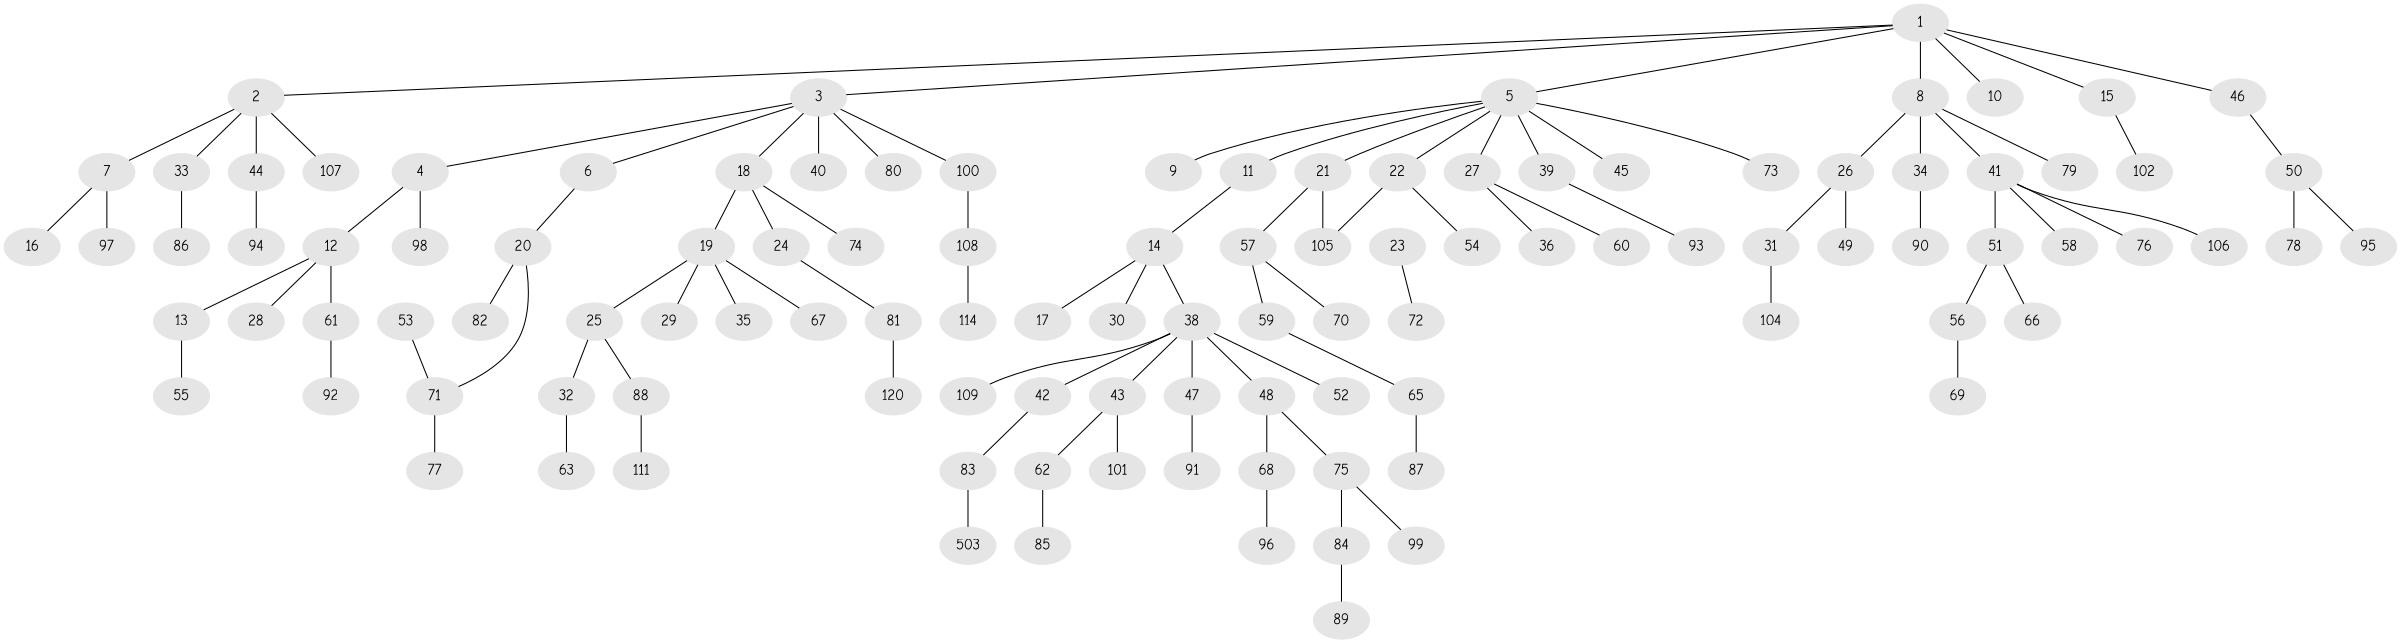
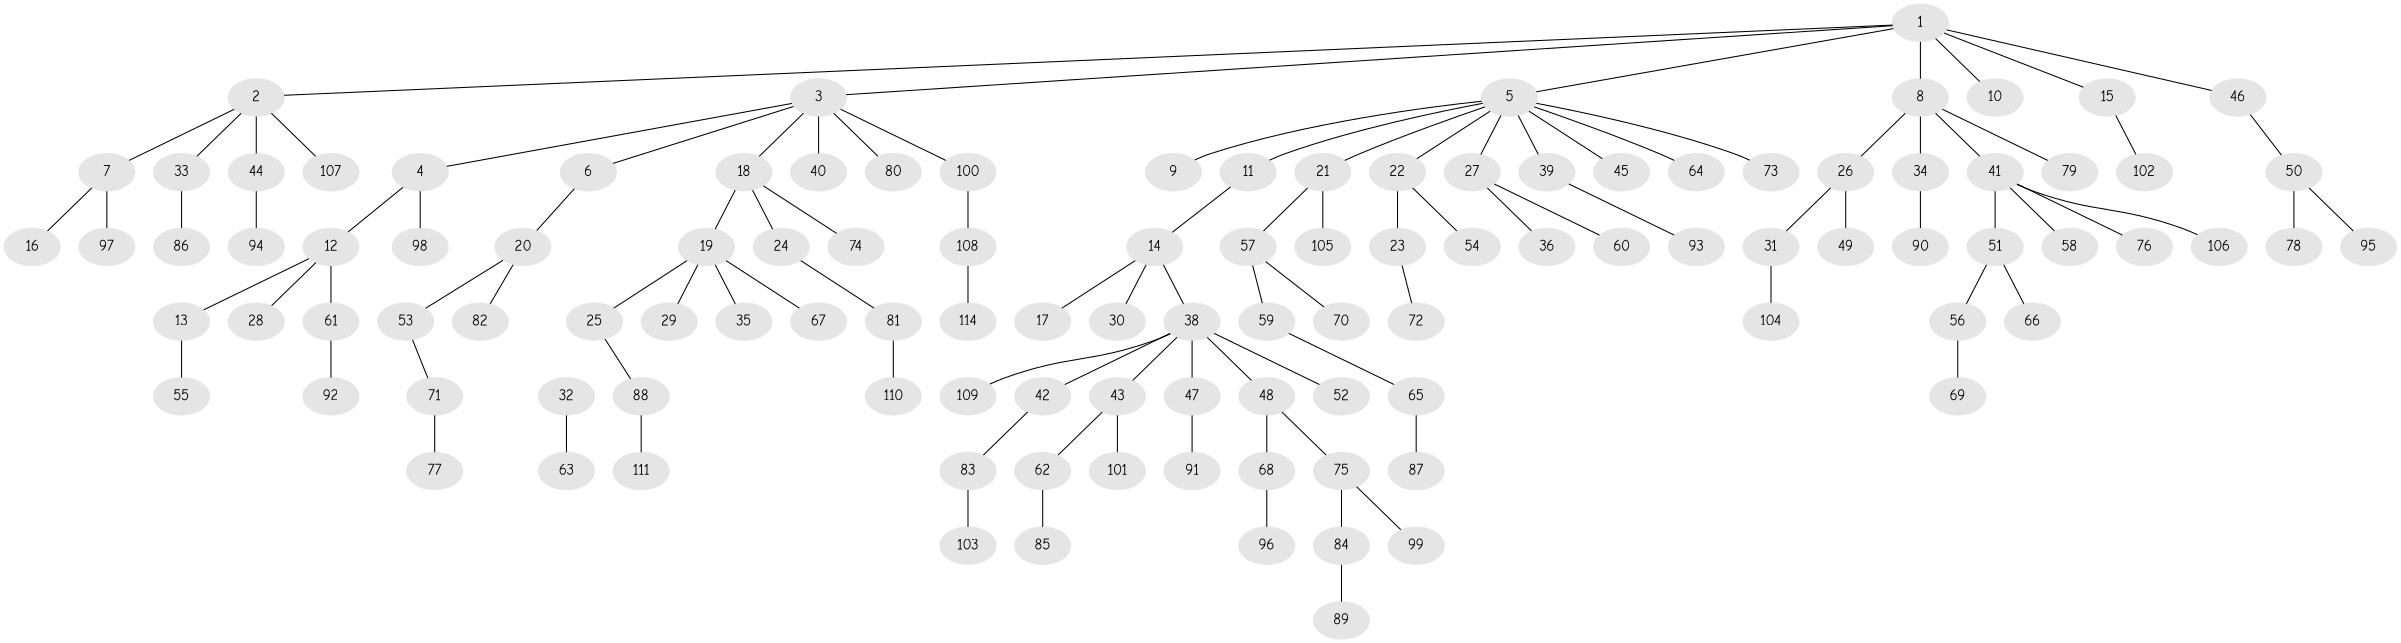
none -> (1696, 172)
(1360, 209) -> (1398, 210)
(518, 340) -> (464, 284)
(581, 359) -> none
(893, 396) -> (893, 396)
(968, 546) -> (968, 546)
